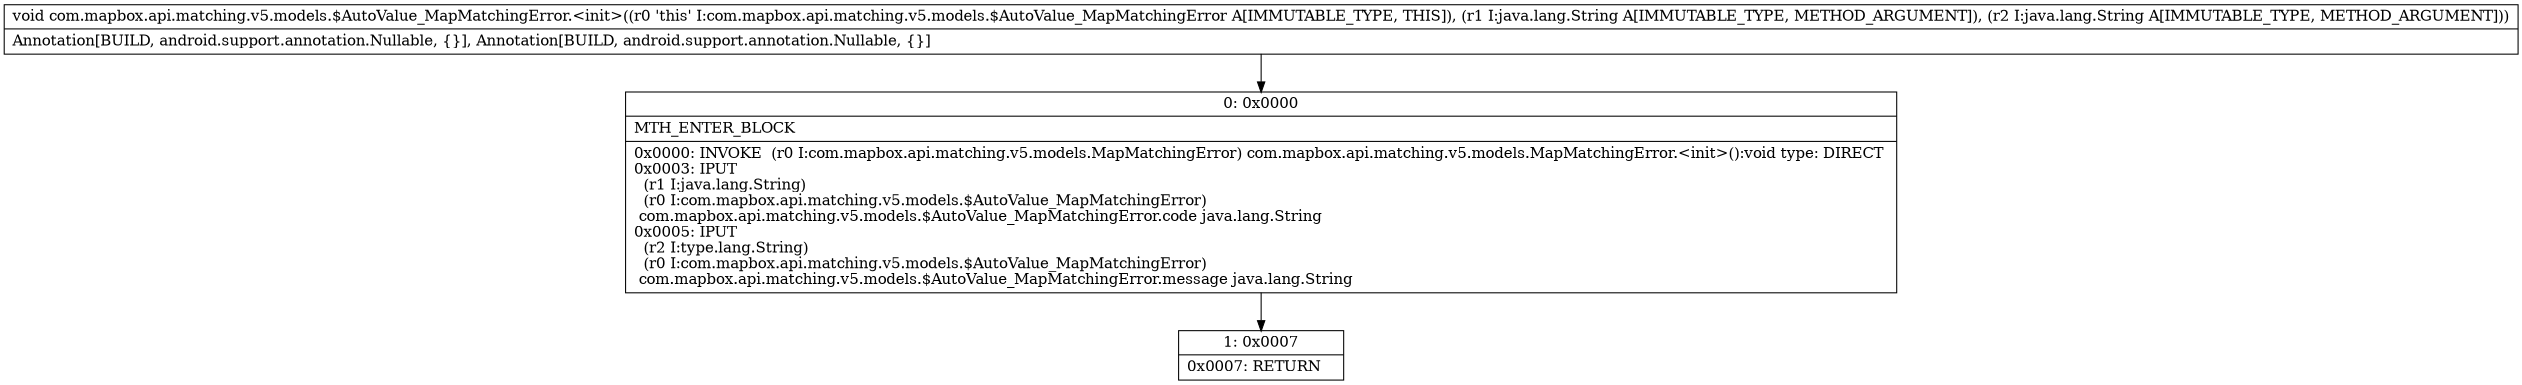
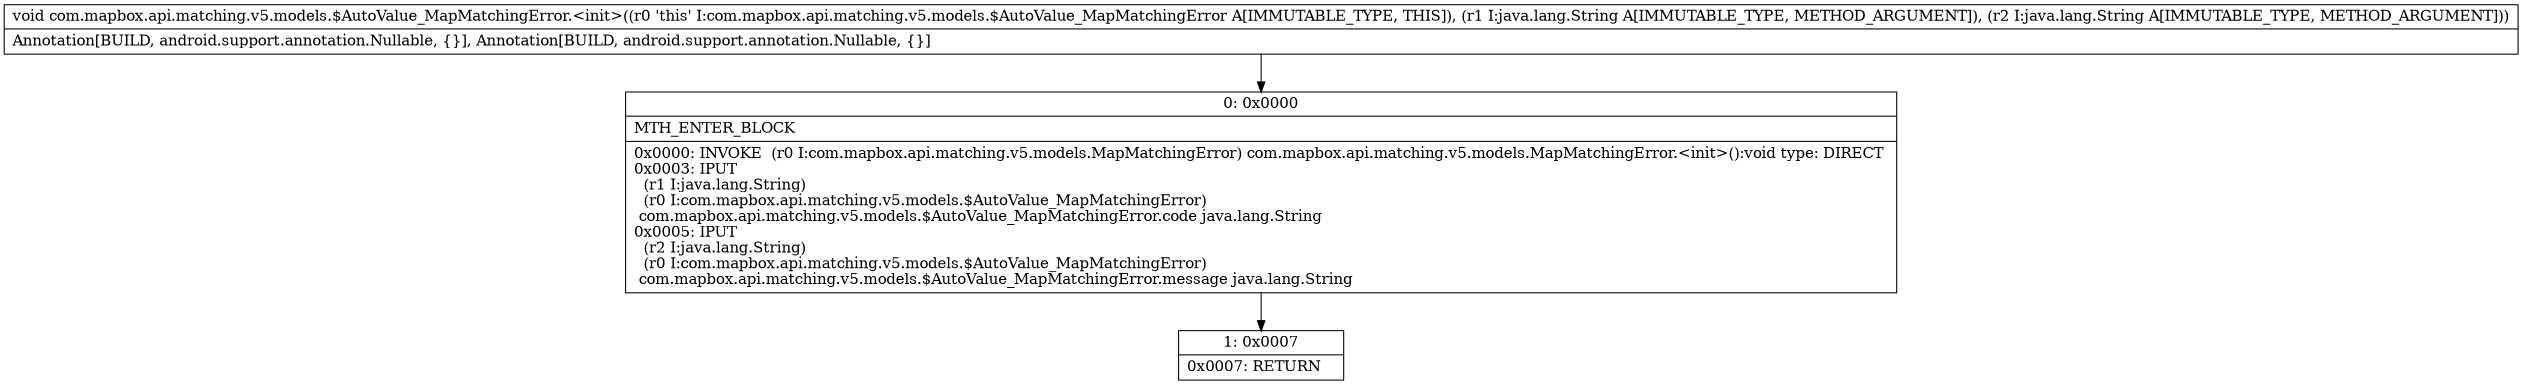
(721, 248) -> (720, 248)
